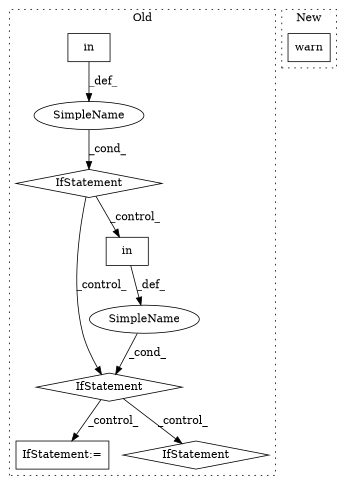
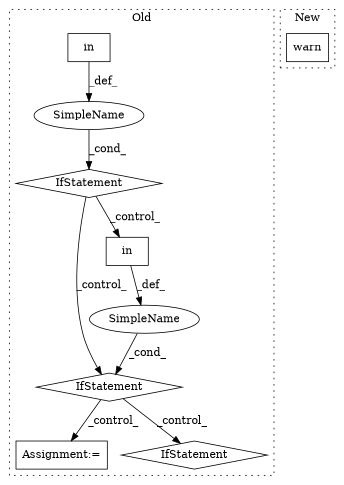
(62, 455) -> (62, 455)
